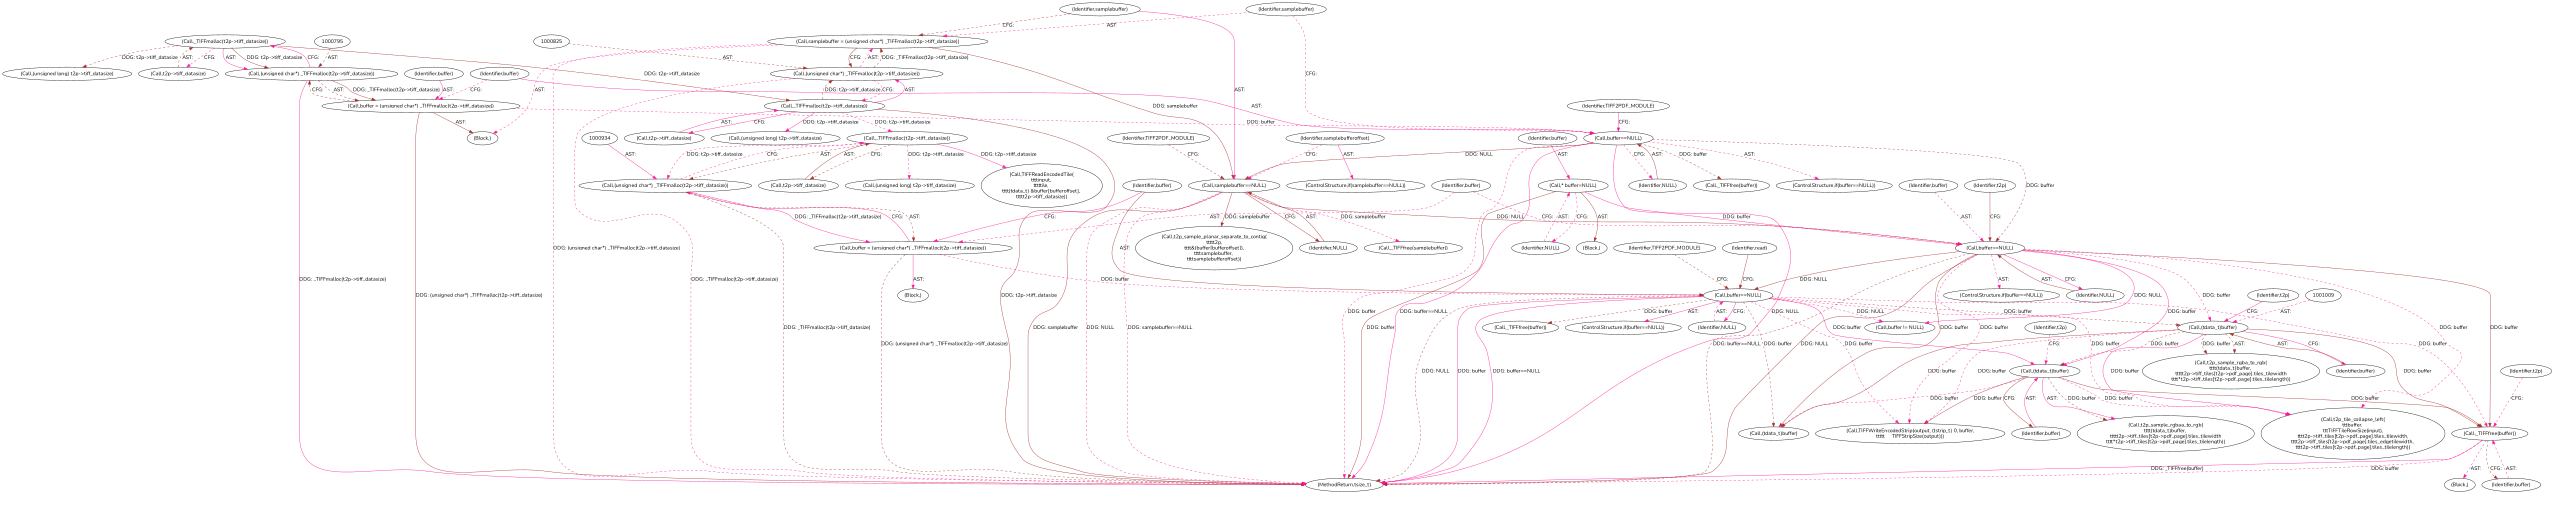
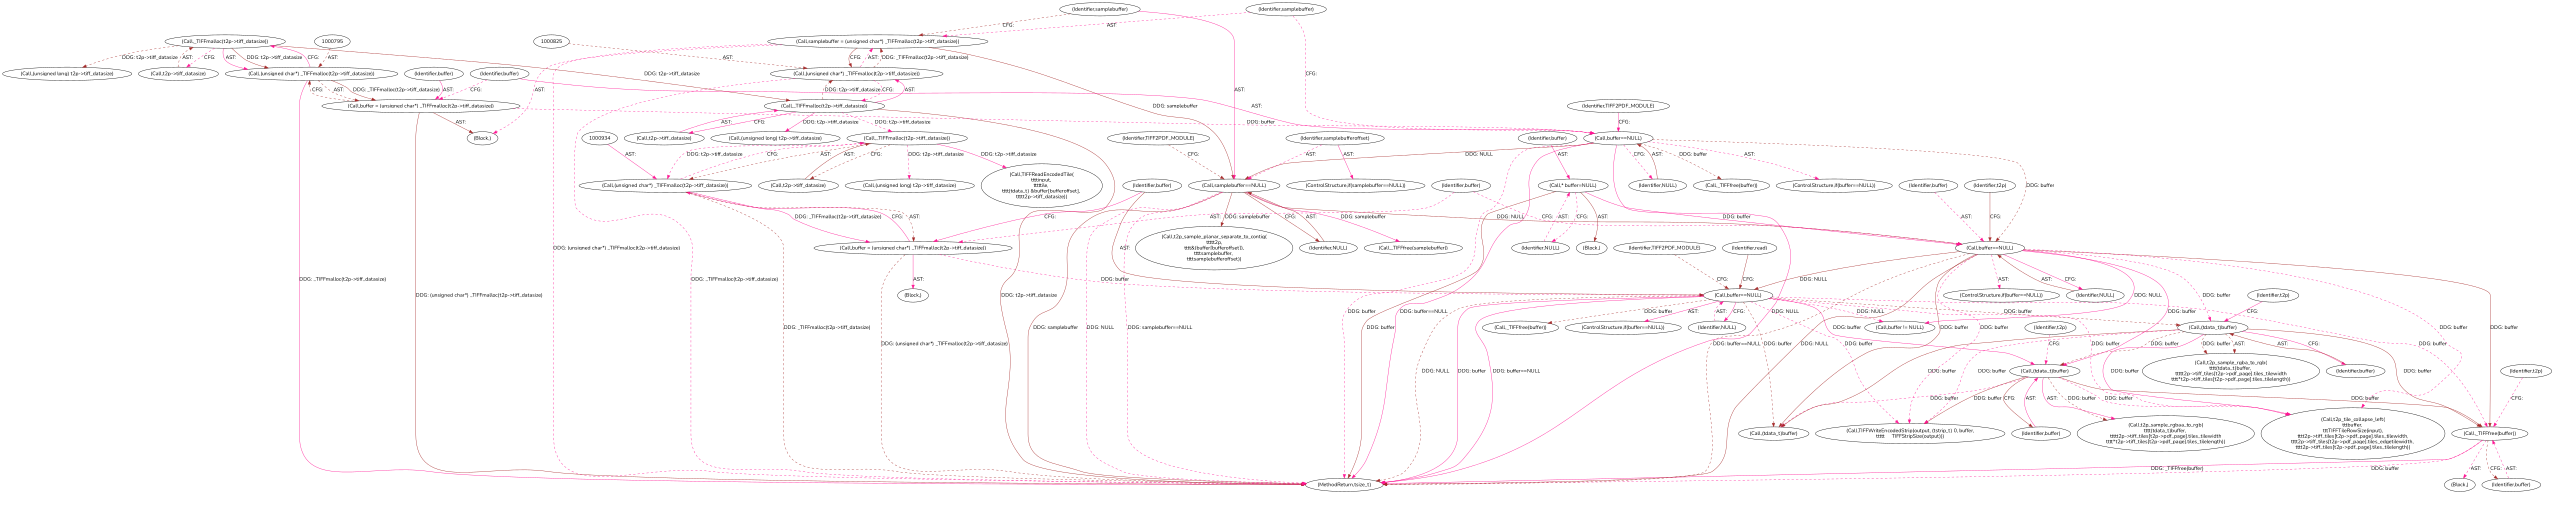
(1312, 154) -> (1312, 154)
(1325, 215) -> (1325, 215)
(2323, 295) -> none
